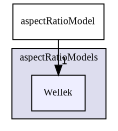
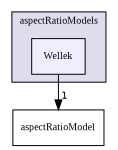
(58, 54) -> (58, 89)
